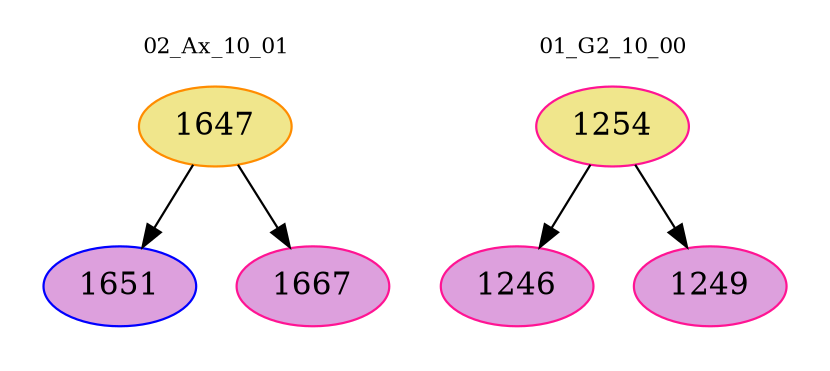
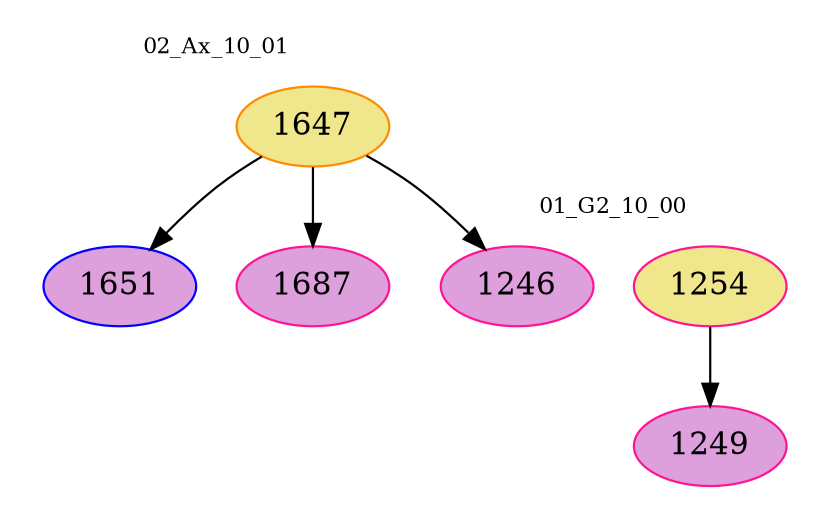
(571, 196) -> (438, 205)
(313, 286) -> (313, 286)
